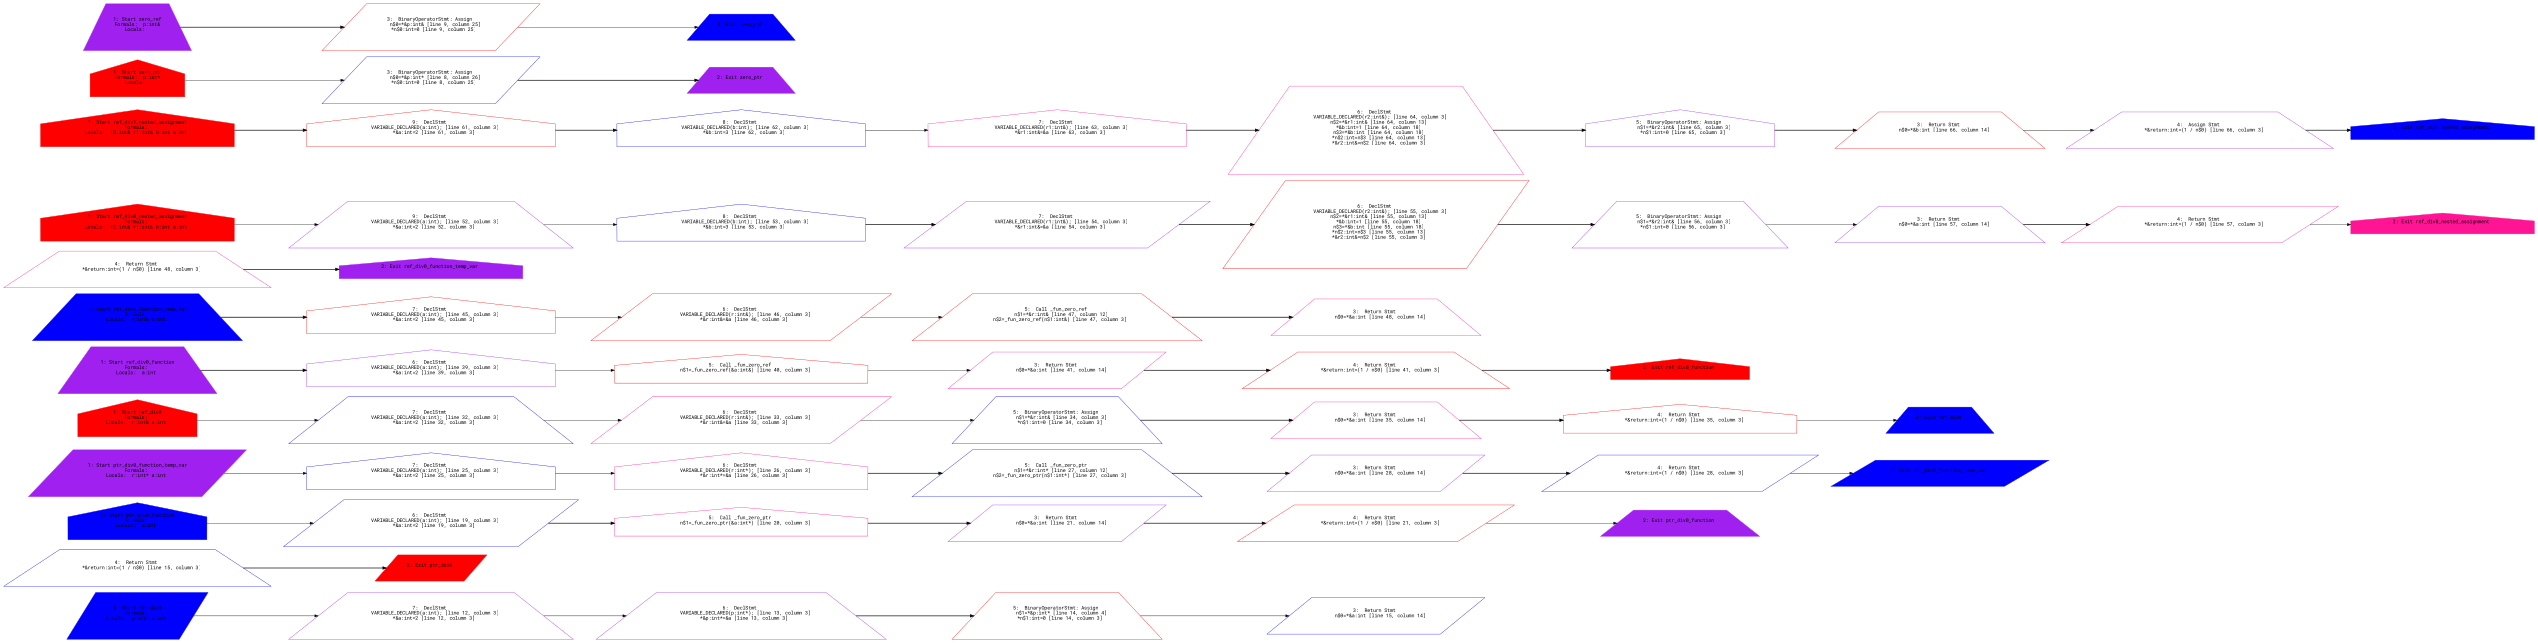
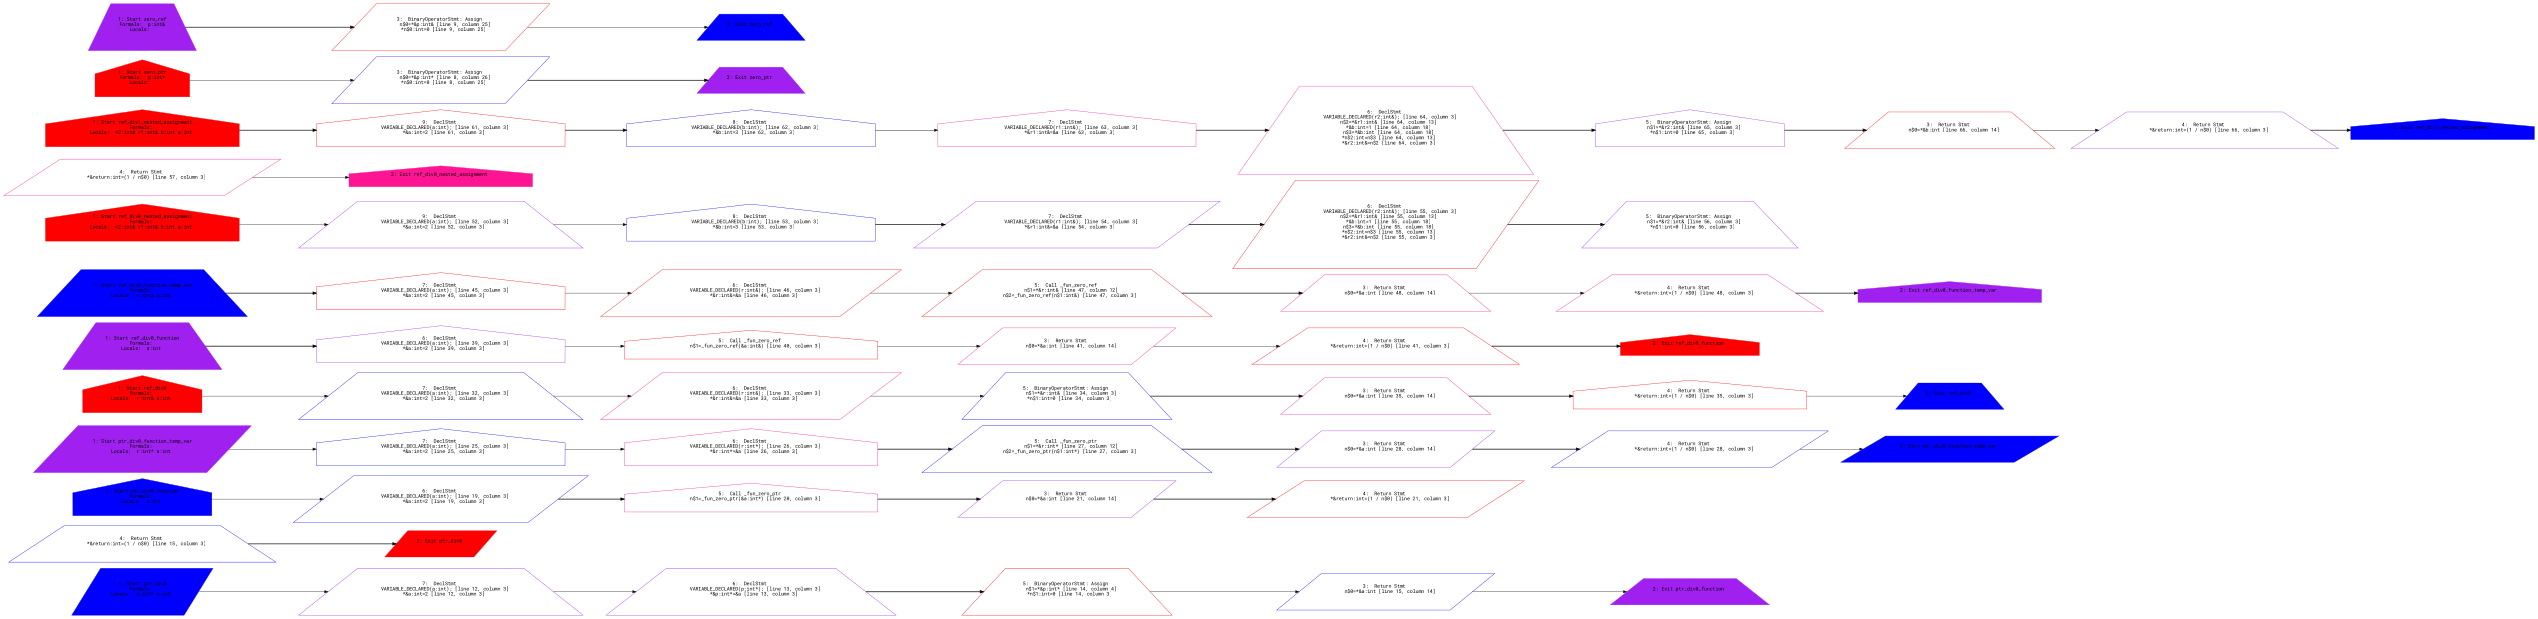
(2200, 130) -> (2205, 130)
(1940, 225) -> none
none -> (1525, 293)
(1205, 370) -> (1215, 346)
(1550, 523) -> (1548, 592)
